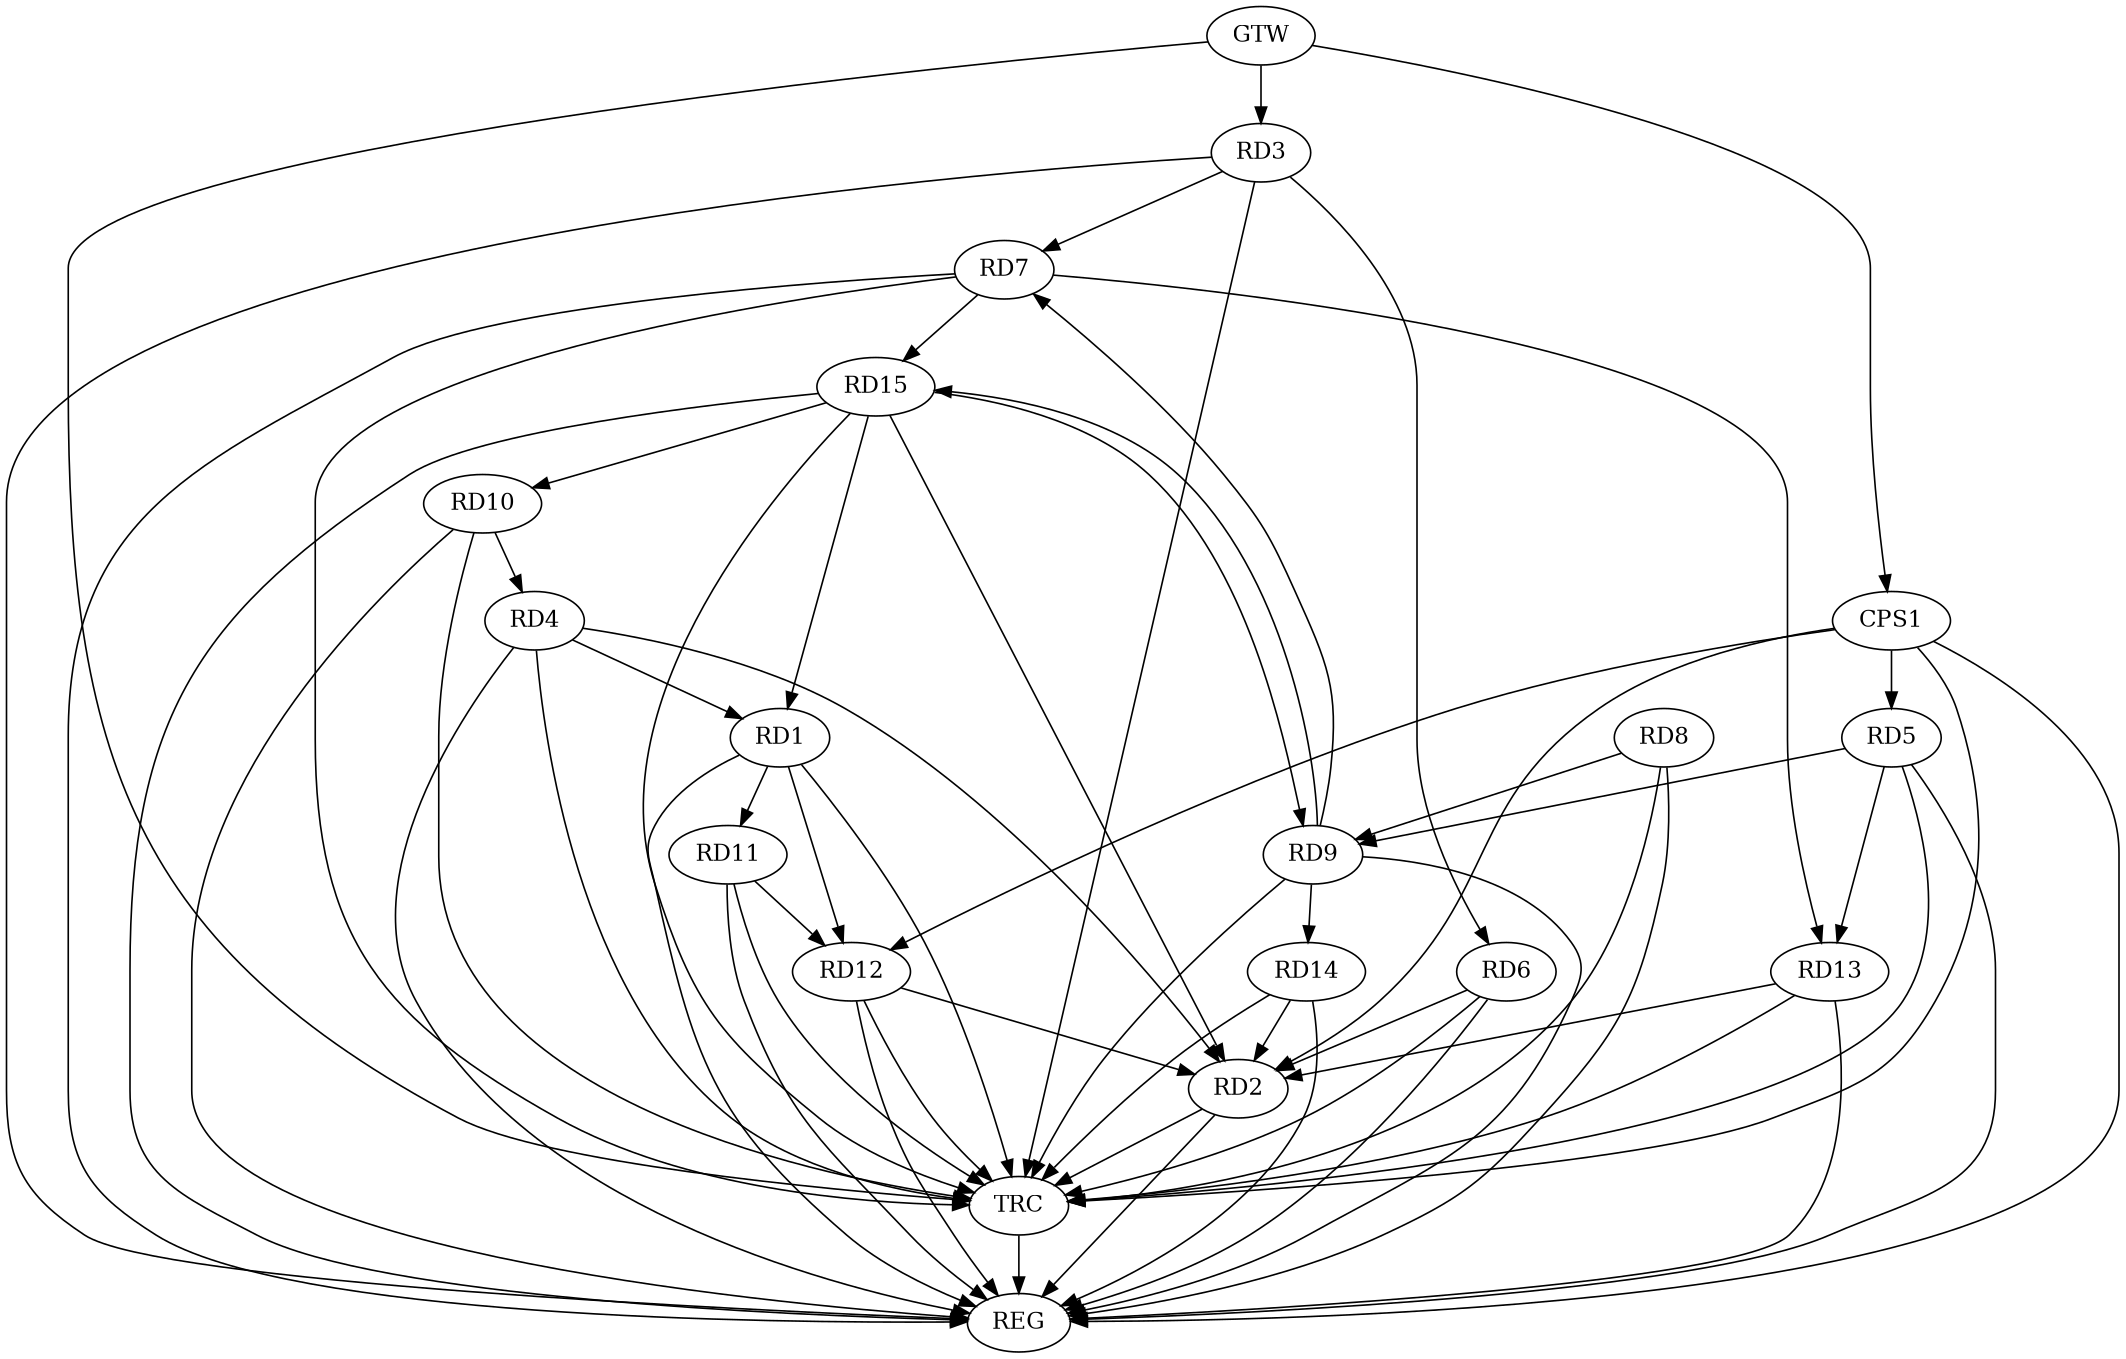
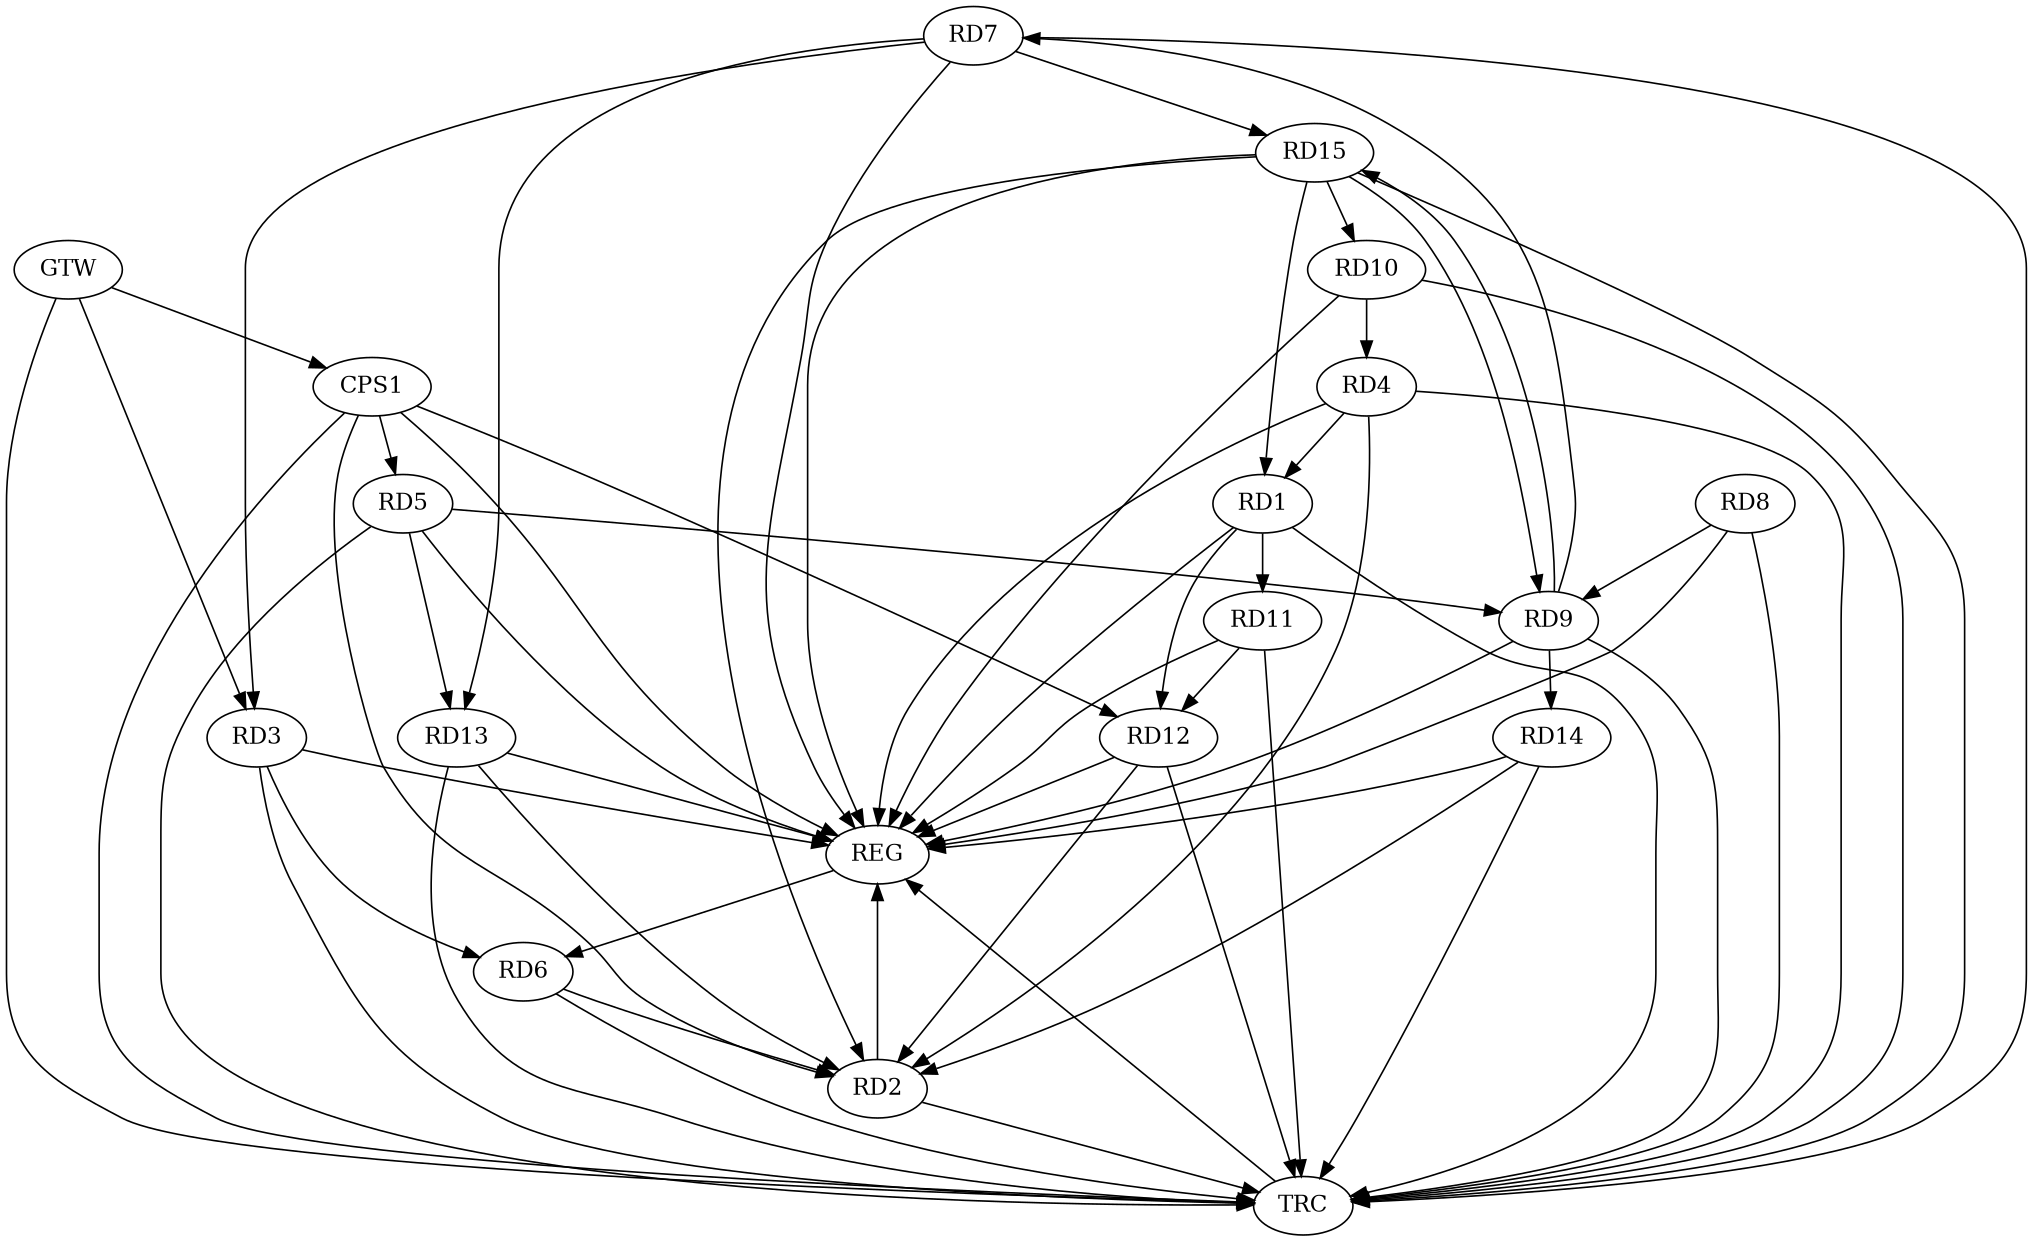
(1140, 208) -> (356, 164)
(1301, 1197) -> (707, 911)
